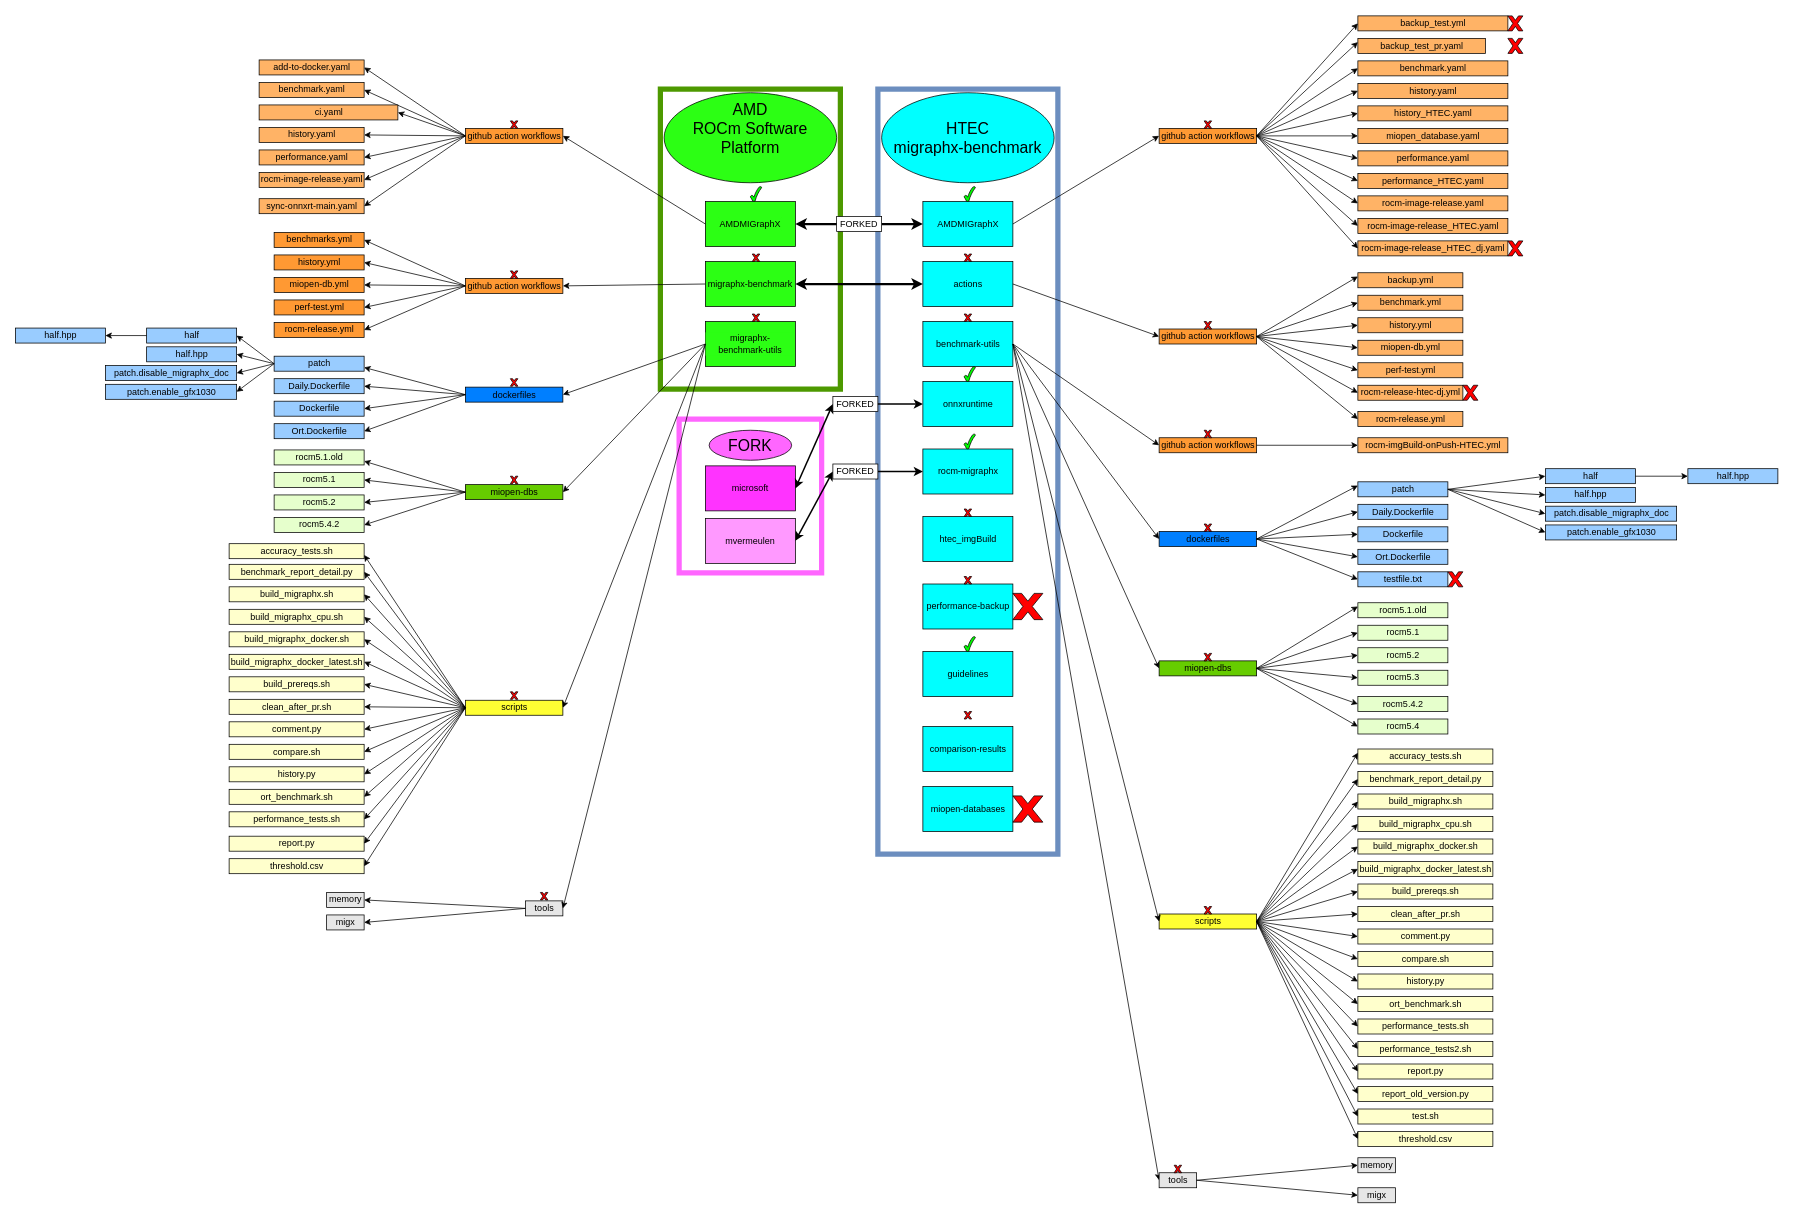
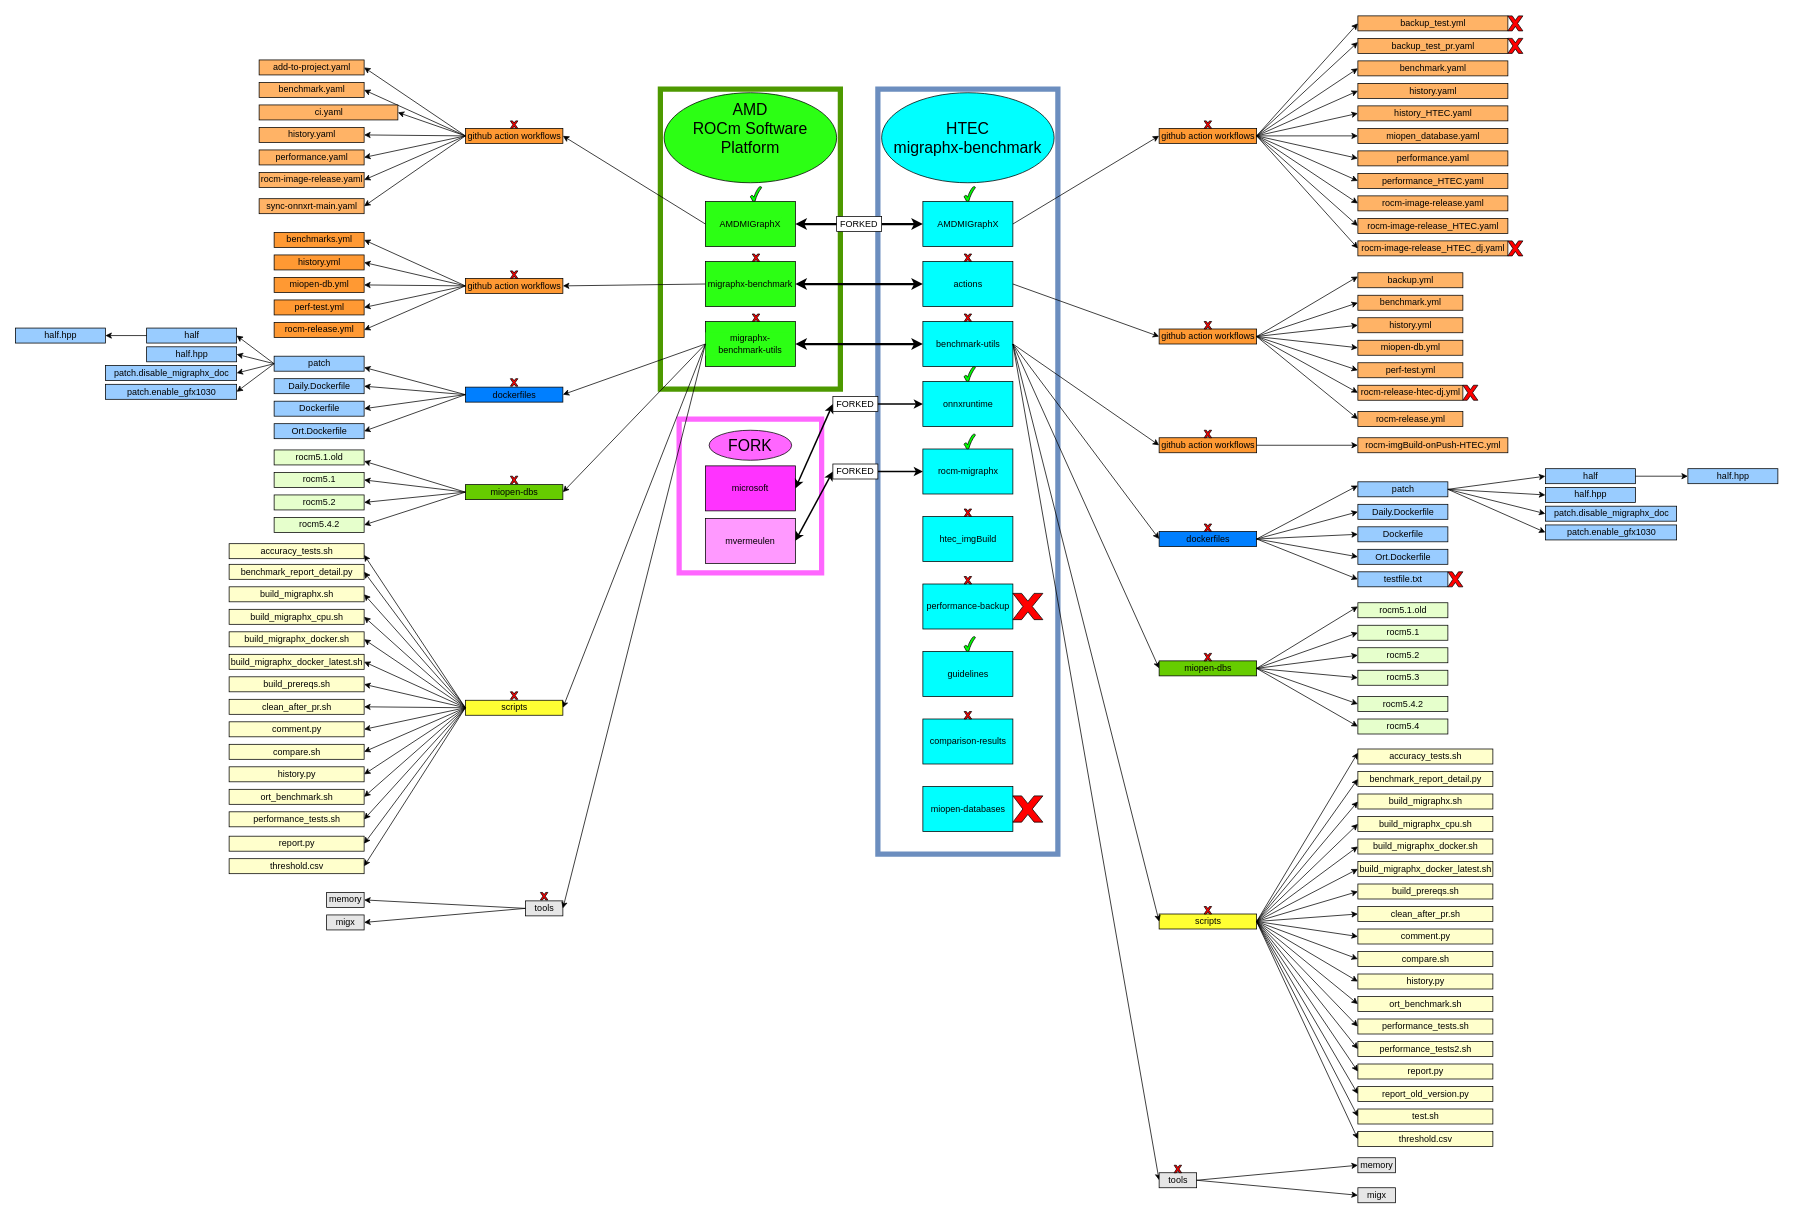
(1422, 46) -> (1433, 46)
(312, 67) -> (312, 67)
none -> (859, 344)
(968, 749) -> (968, 741)
